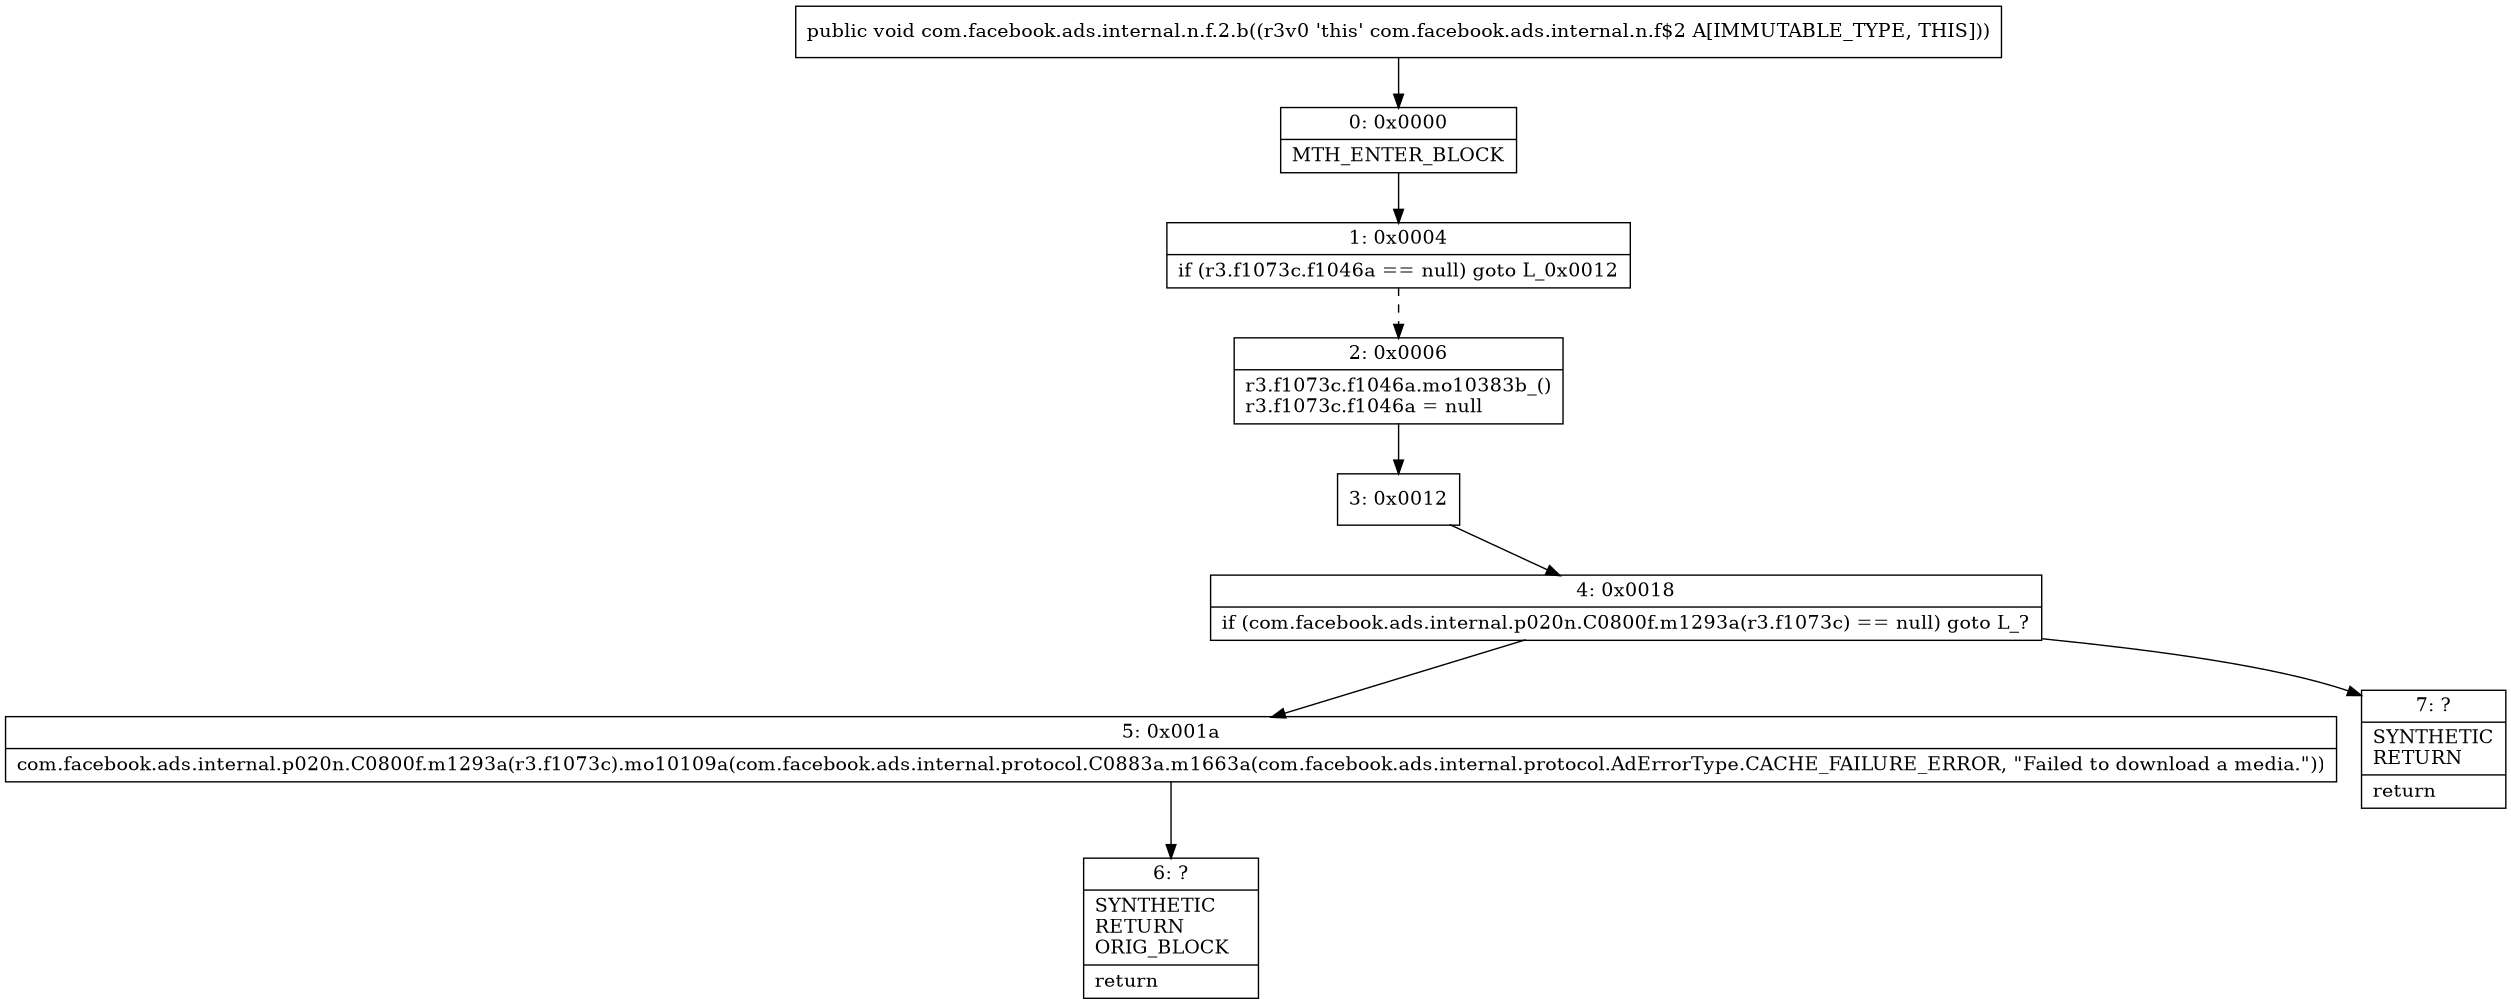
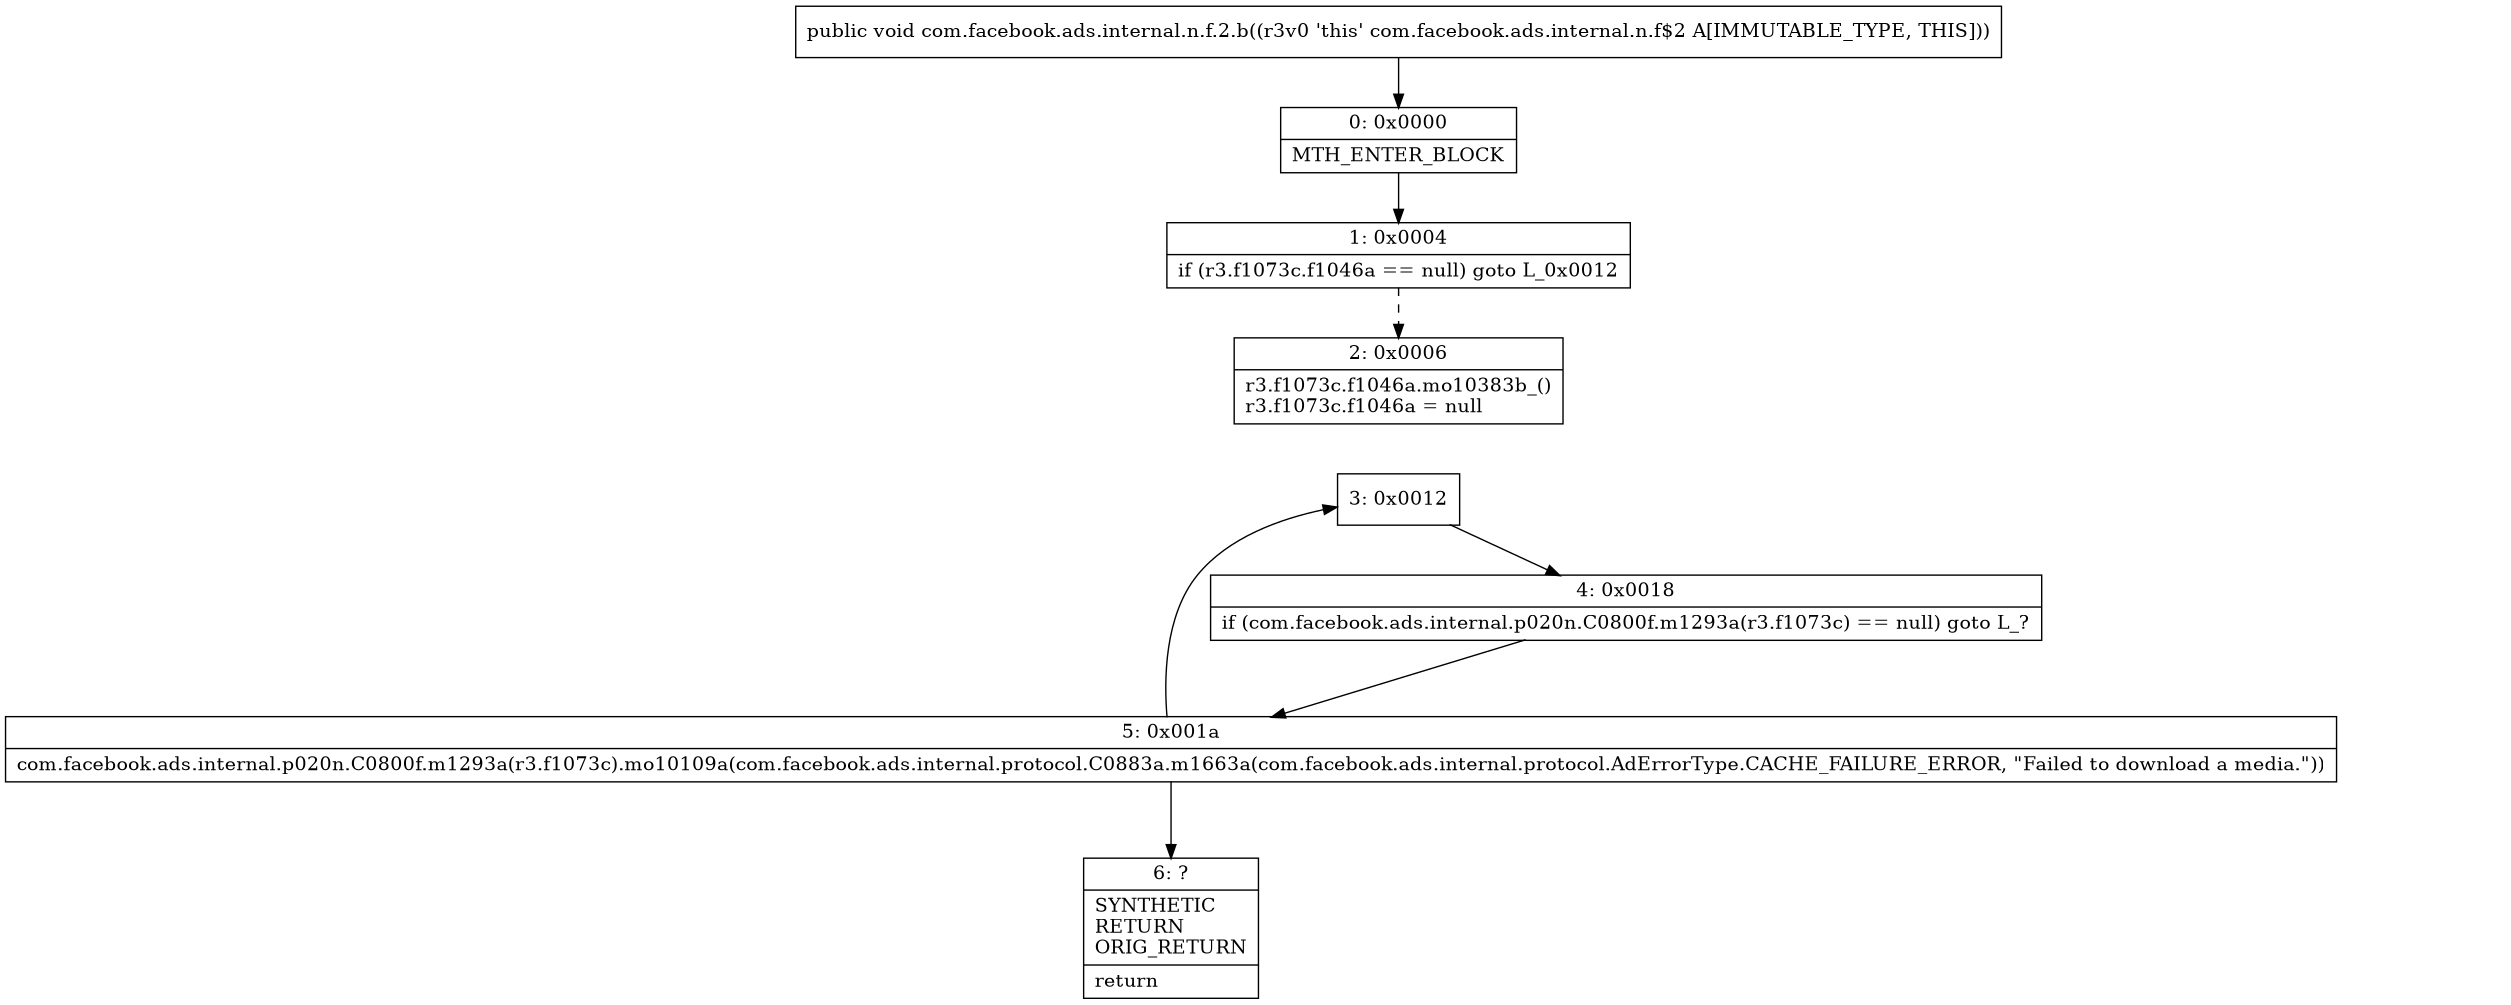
(1399, 442) -> (1196, 577)
(2434, 749) -> none
(1162, 948) -> (1171, 948)
